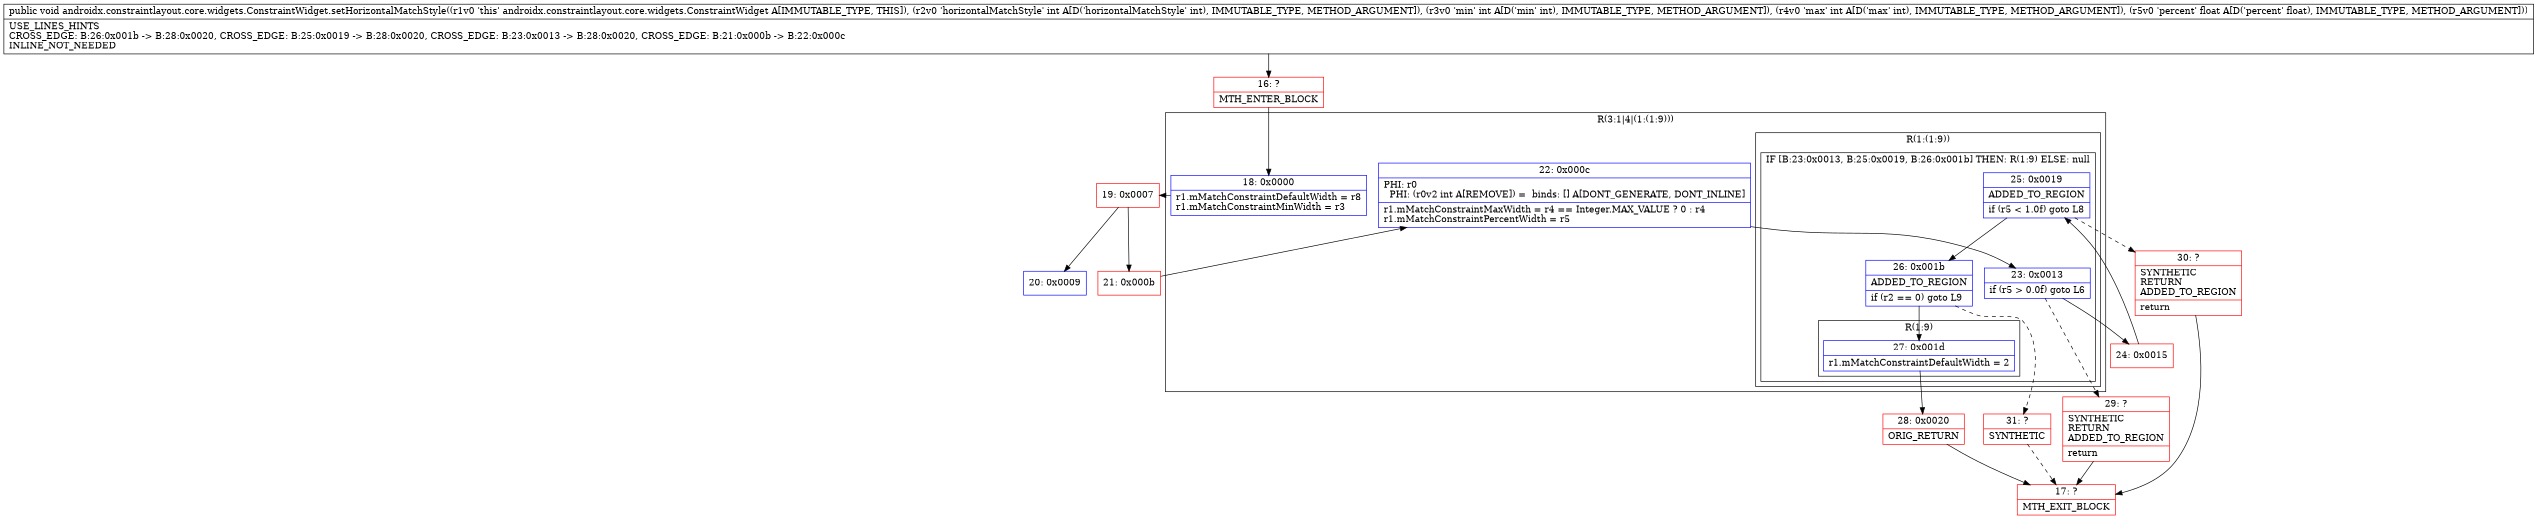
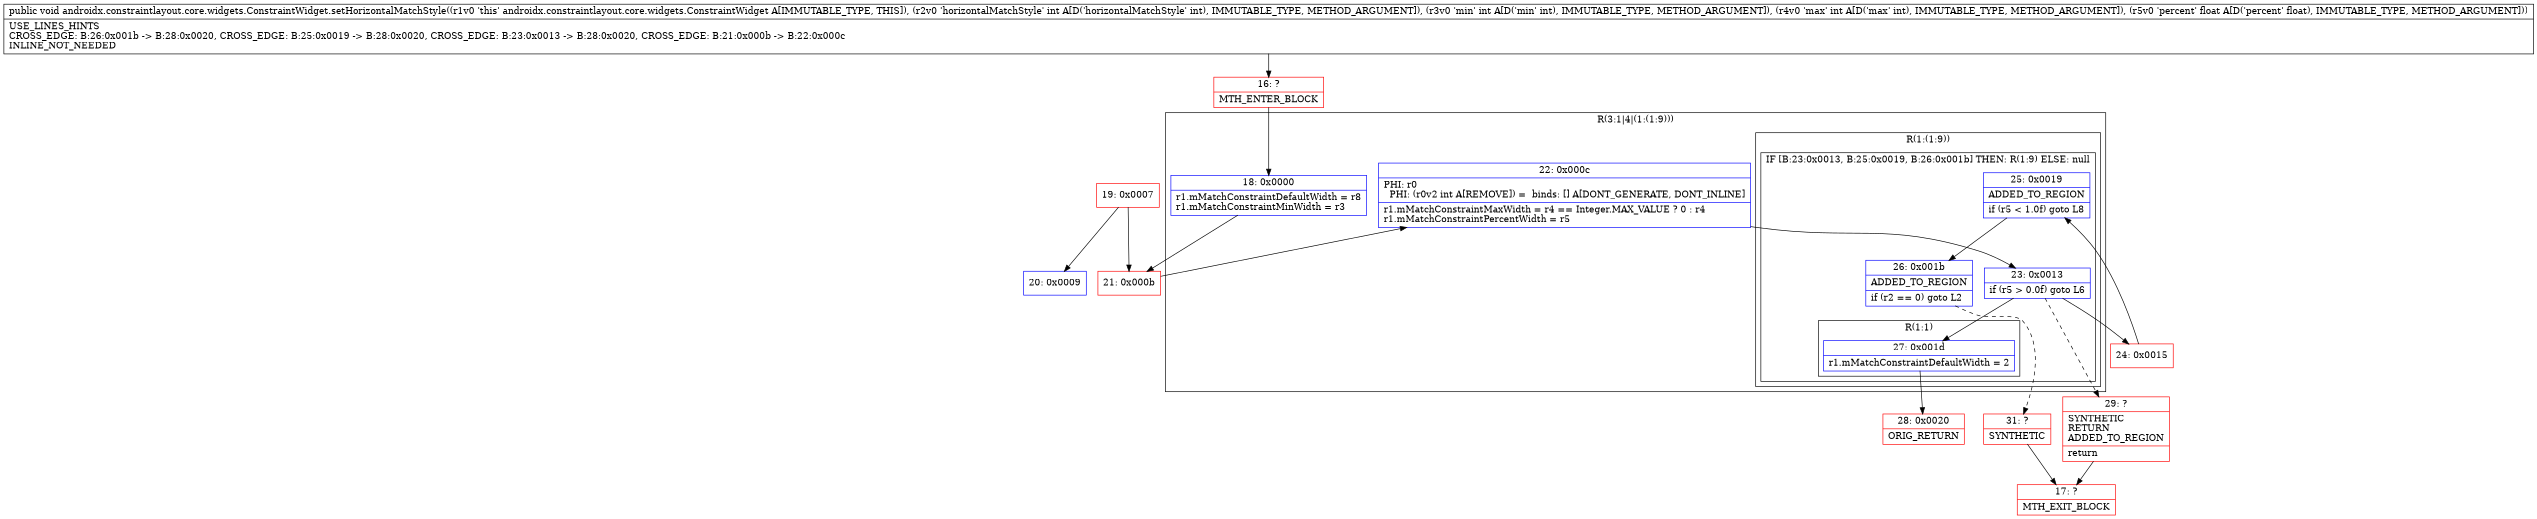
(1169, 195) -> (1195, 242)
(2188, 283) -> none
(1917, 298) -> (1917, 298)
(1919, 317) -> (1991, 312)
(1919, 328) -> (1919, 328)
(2040, 462) -> (2040, 462)
(1985, 465) -> none
